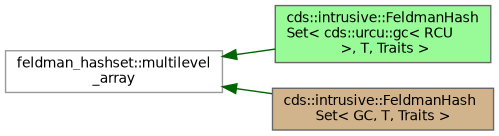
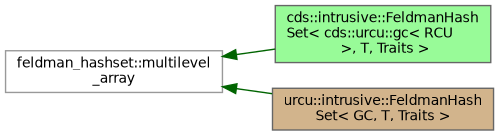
(383, 109) -> (383, 109)
